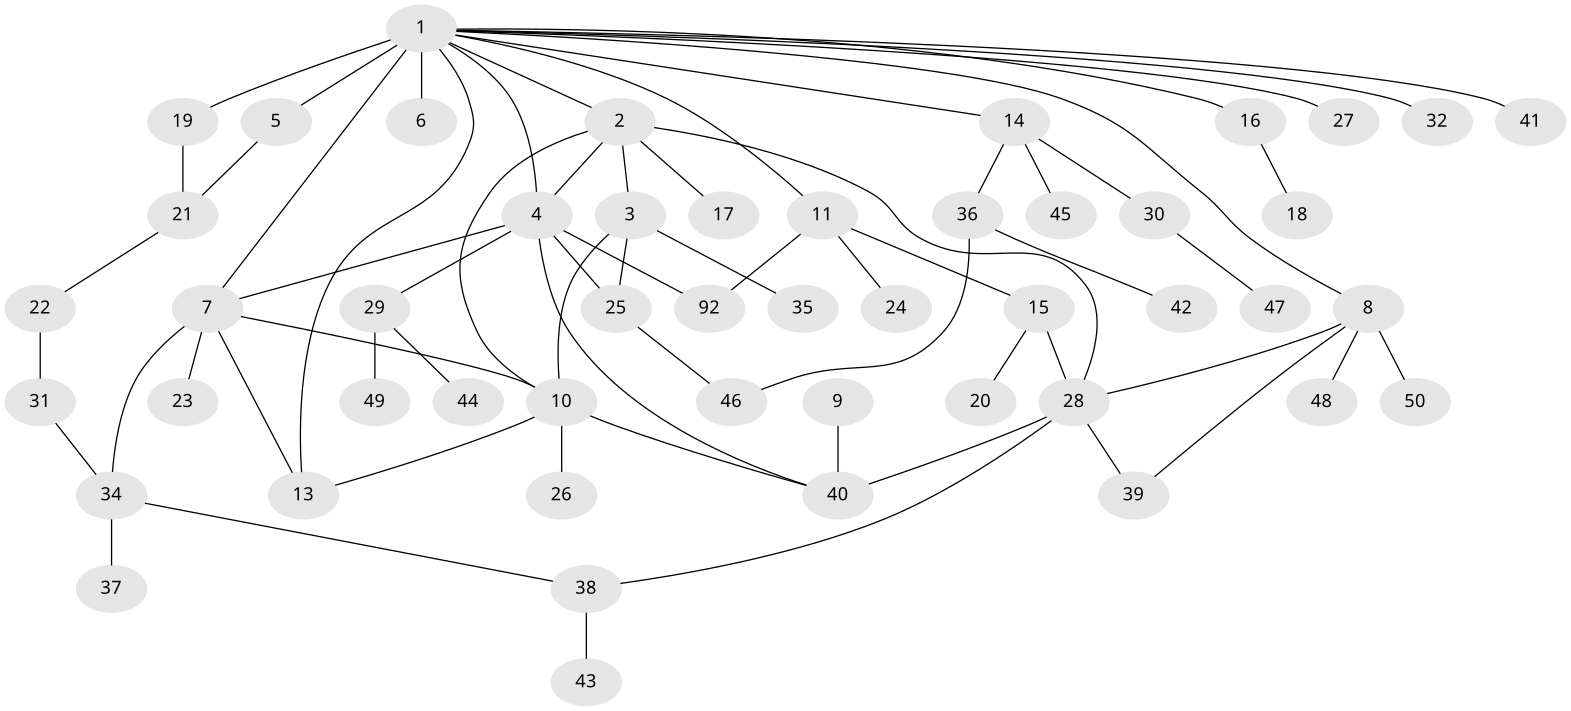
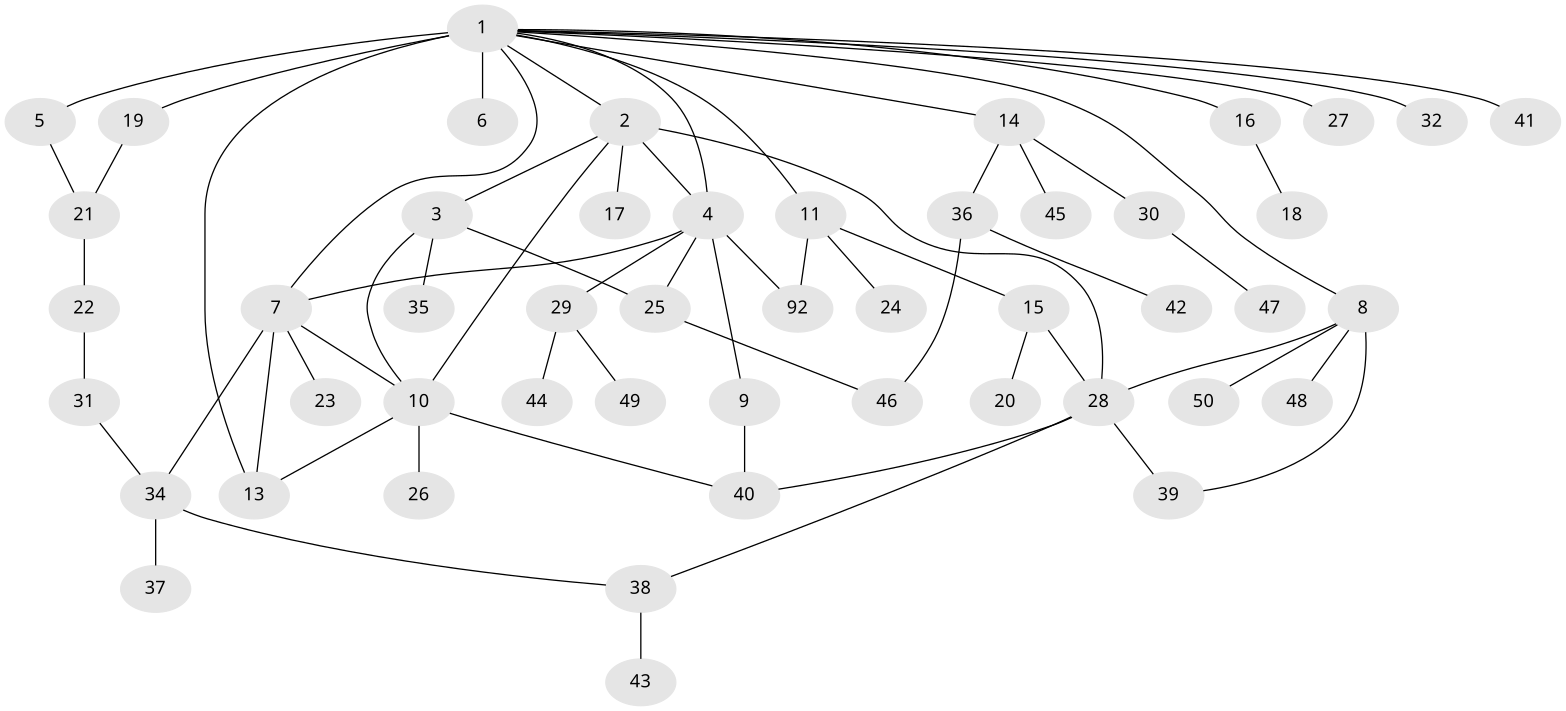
(635, 399) -> (726, 309)
